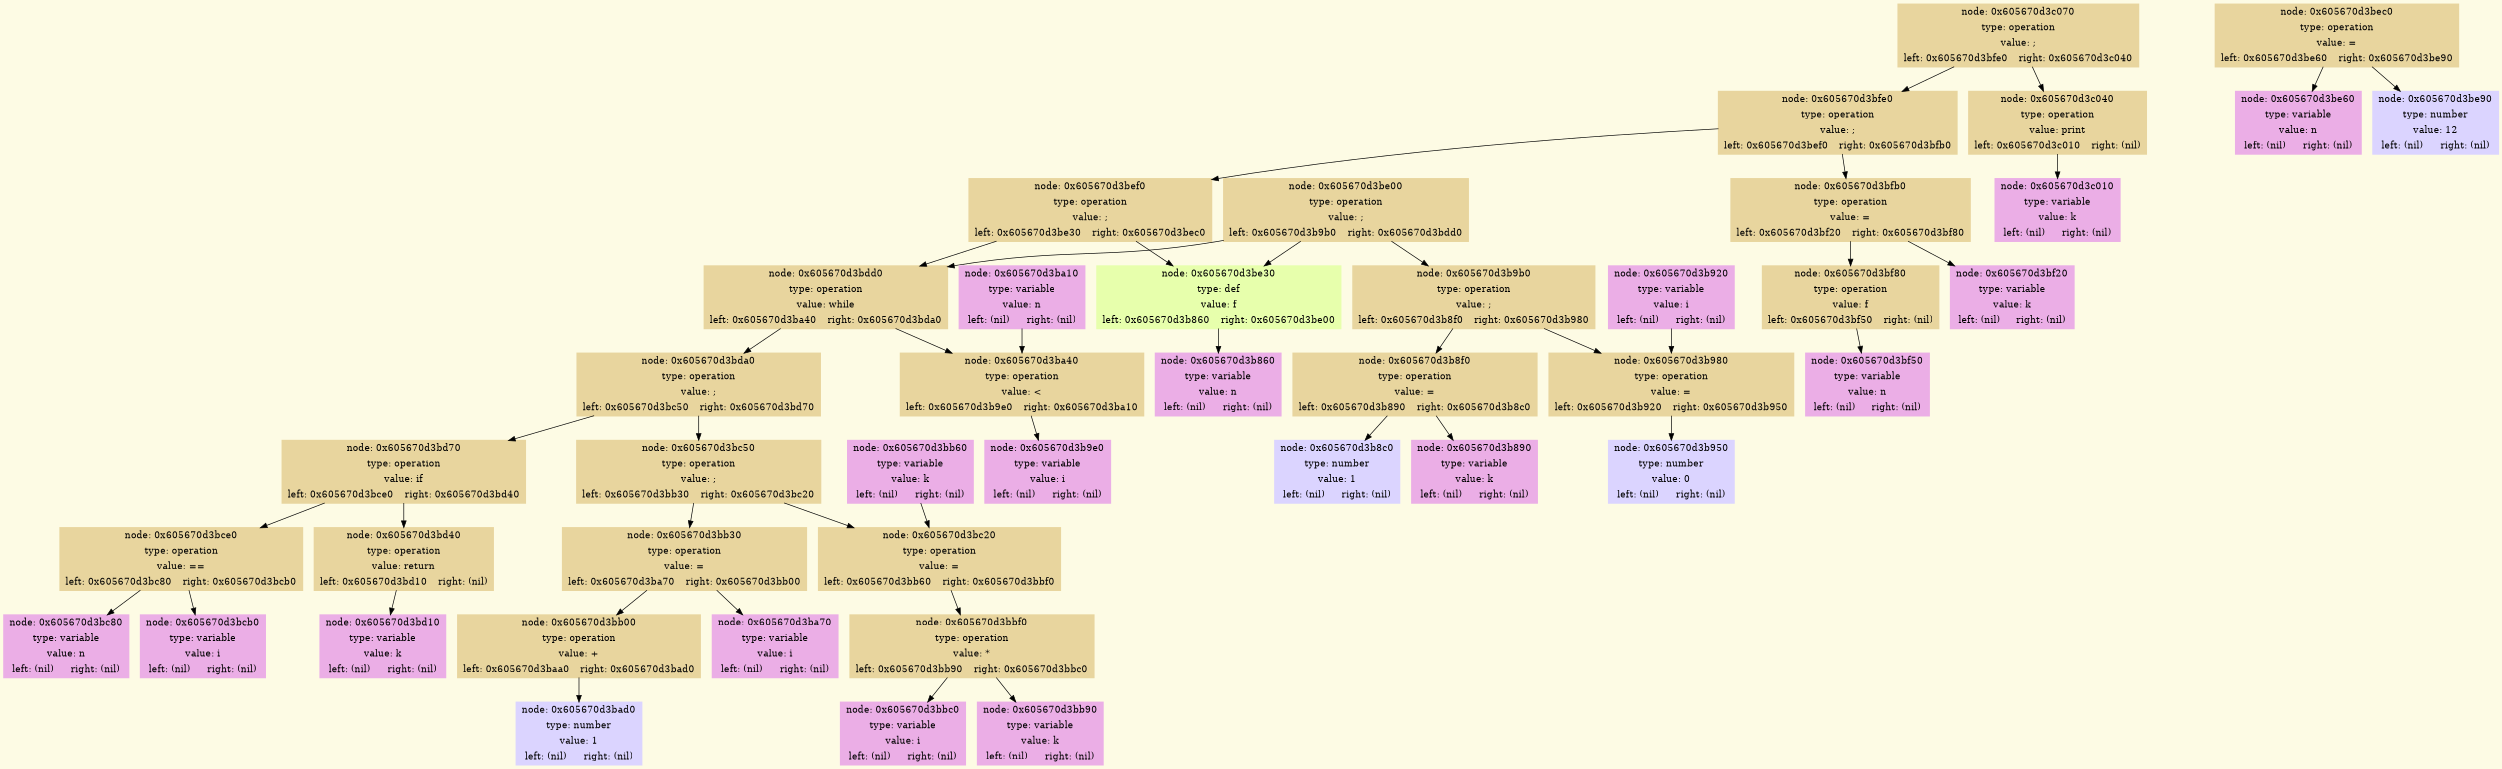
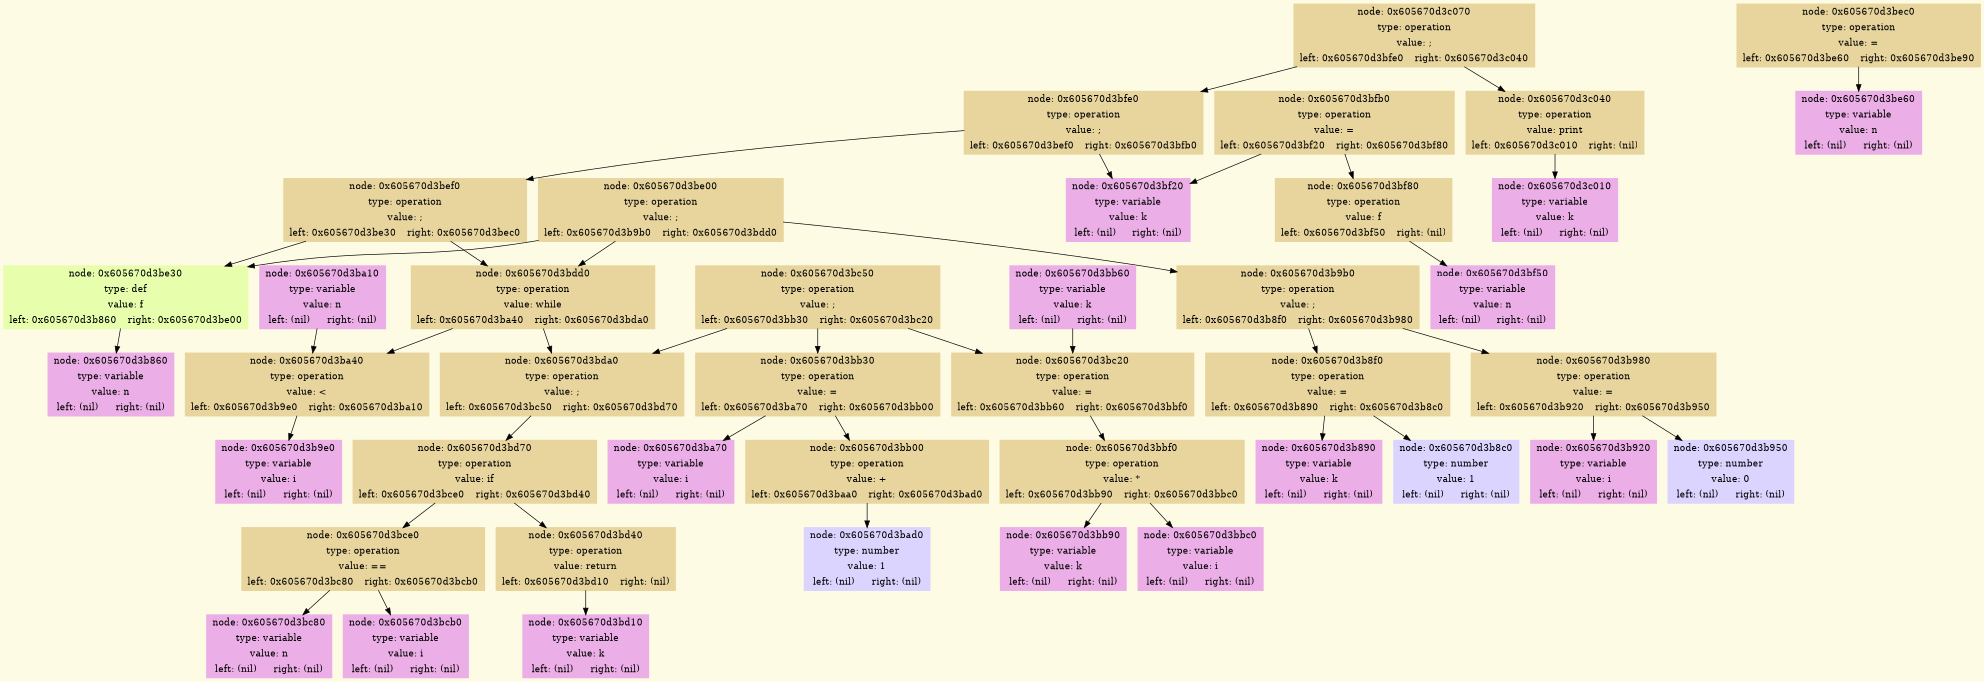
(2436, 123) -> none
(1844, 163) -> (1104, 163)
(1671, 337) -> (1594, 425)
(699, 425) -> (693, 340)
